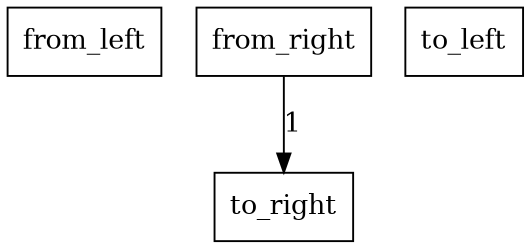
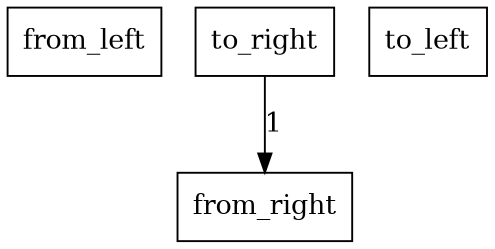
(284, 115) -> (265, 115)
